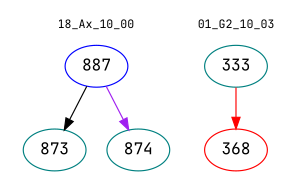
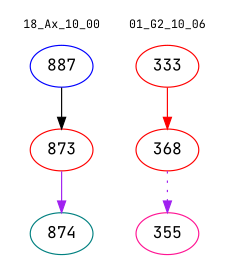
(237, 25) -> (168, 25)
(236, 66) -> (167, 66)
(115, 103) -> (62, 186)
(55, 150) -> (62, 150)
none -> (167, 234)
